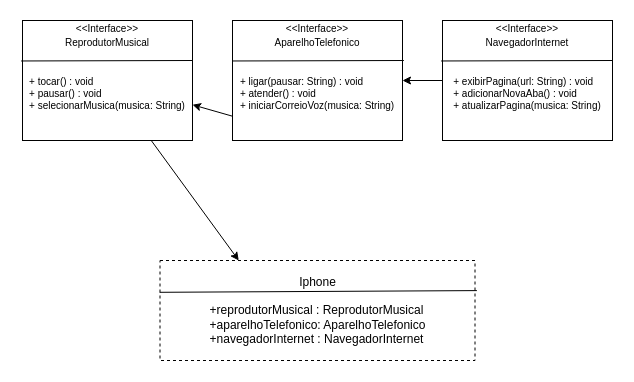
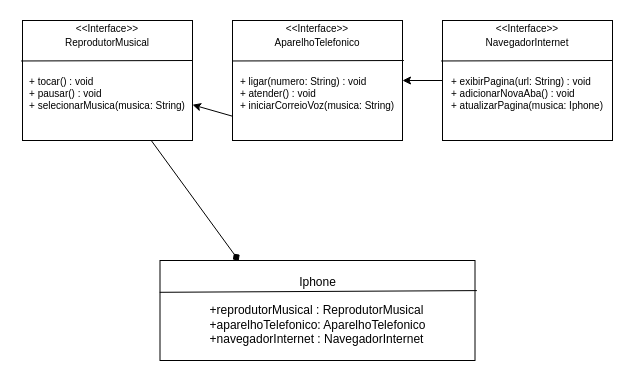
(318, 81) -> (318, 81)
(528, 81) -> (528, 81)
(234, 254) -> (234, 253)
(318, 311) -> (318, 311)
